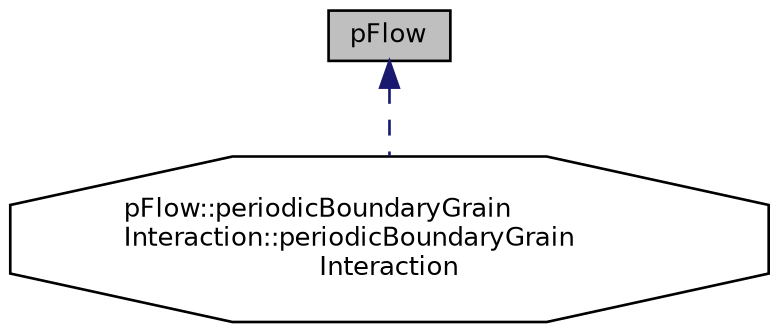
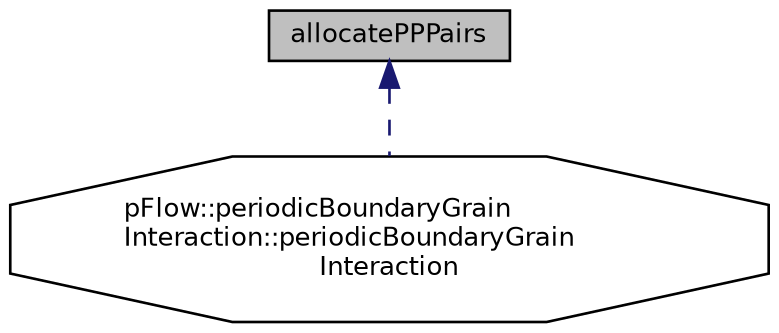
(389, 36) -> (389, 36)
